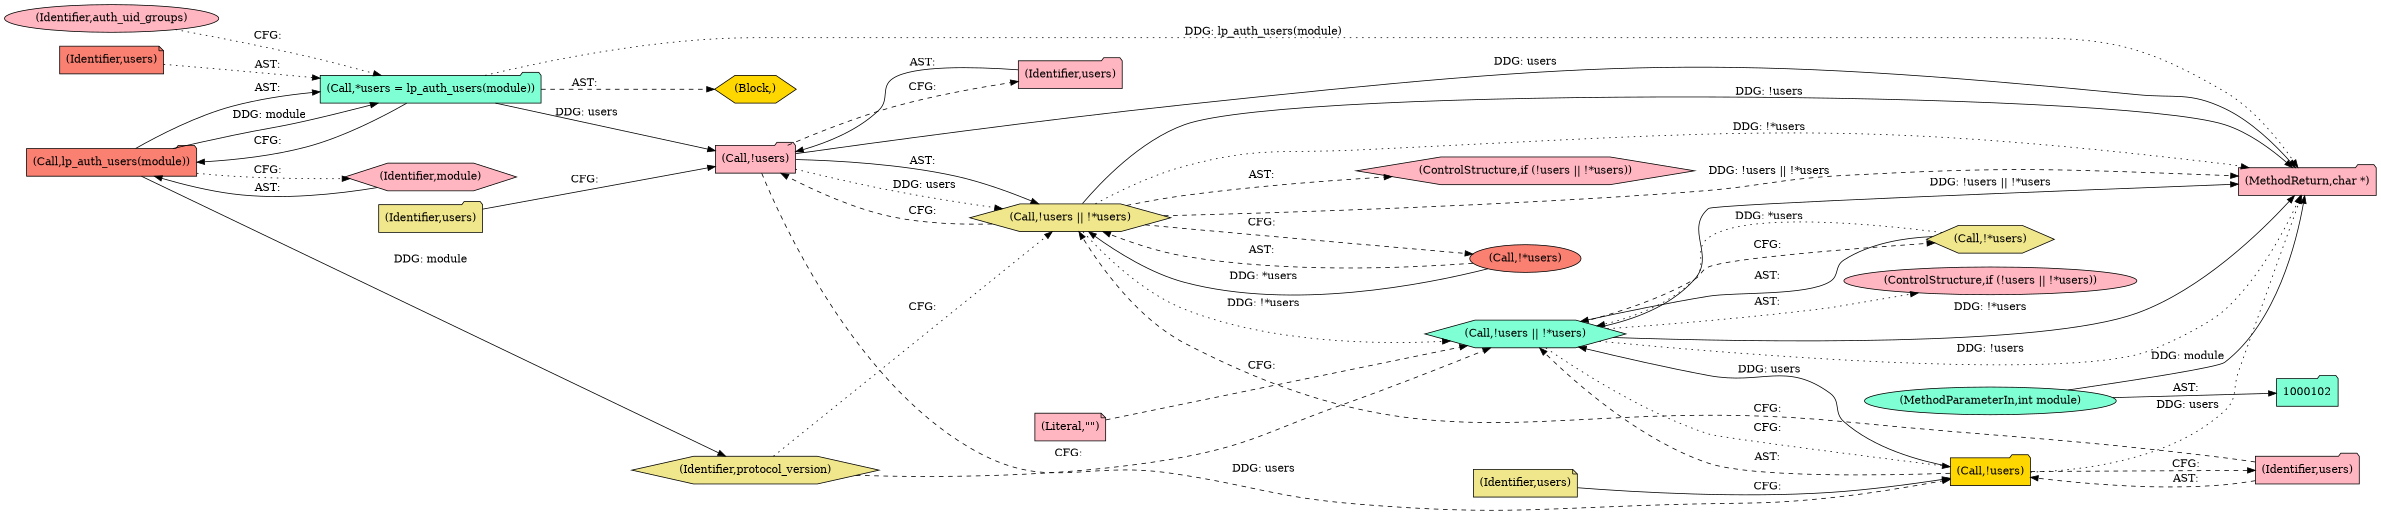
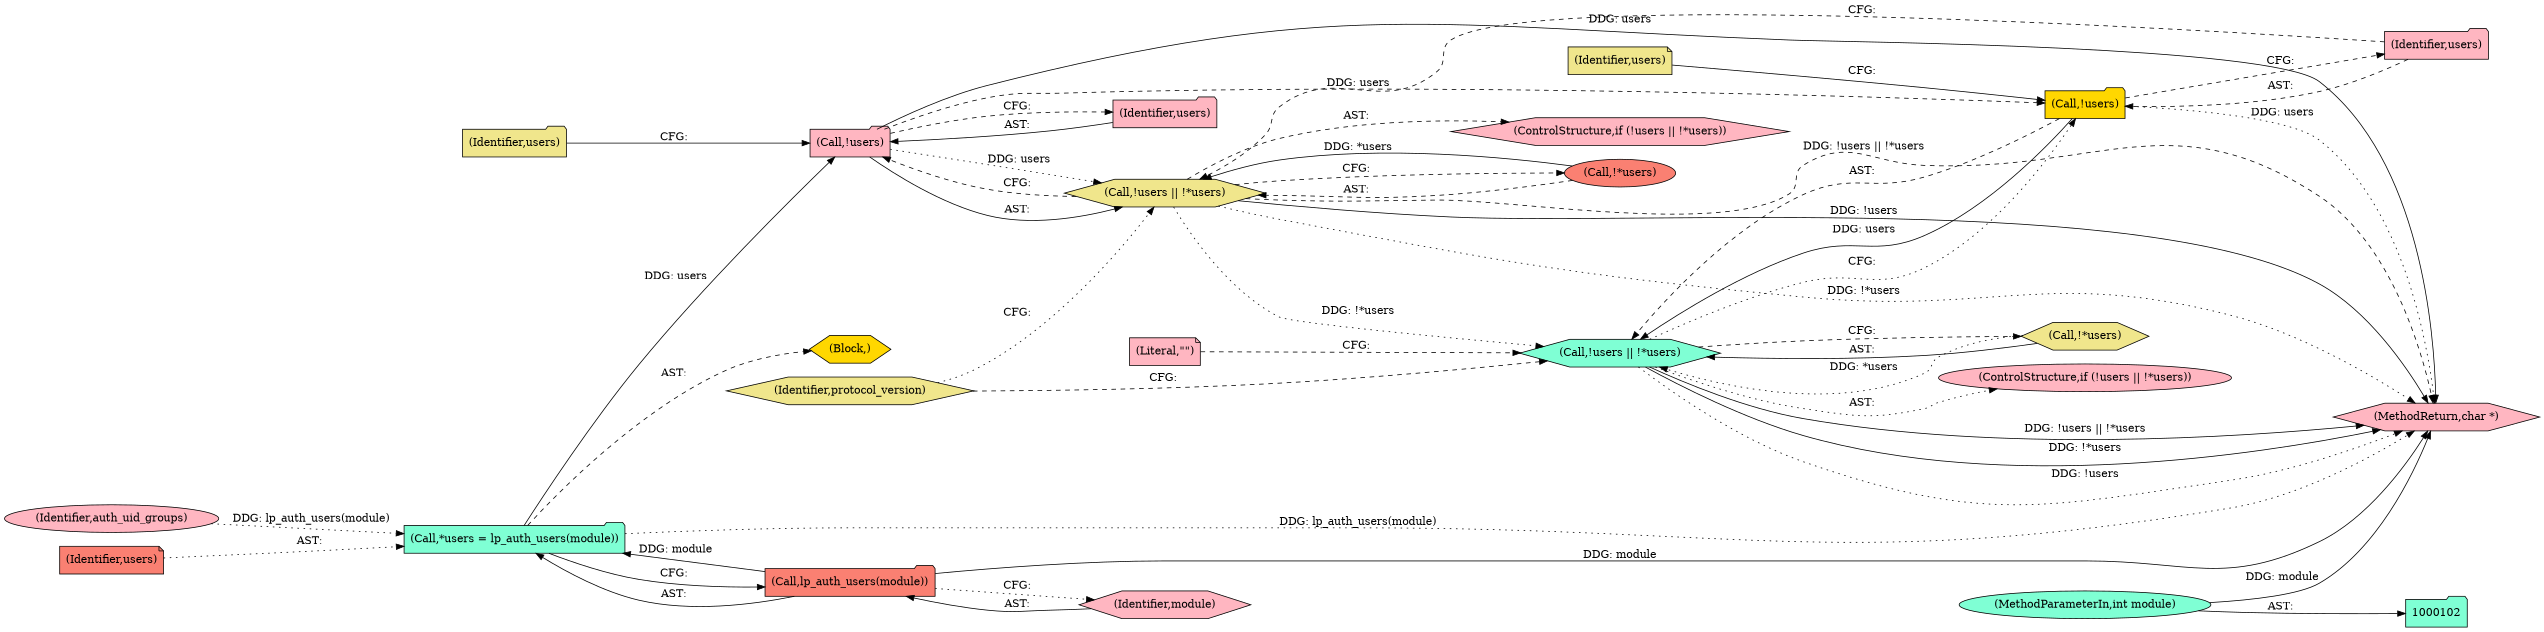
(269, 36) -> (311, 519)
(2307, 182) -> (2436, 417)
(430, 314) -> (1704, 561)
